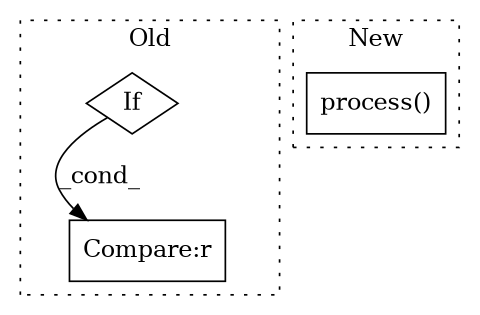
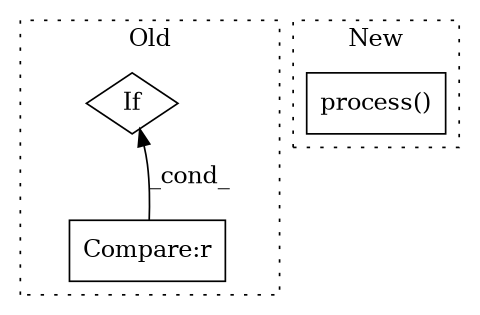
(62, 156) -> (149, 183)
